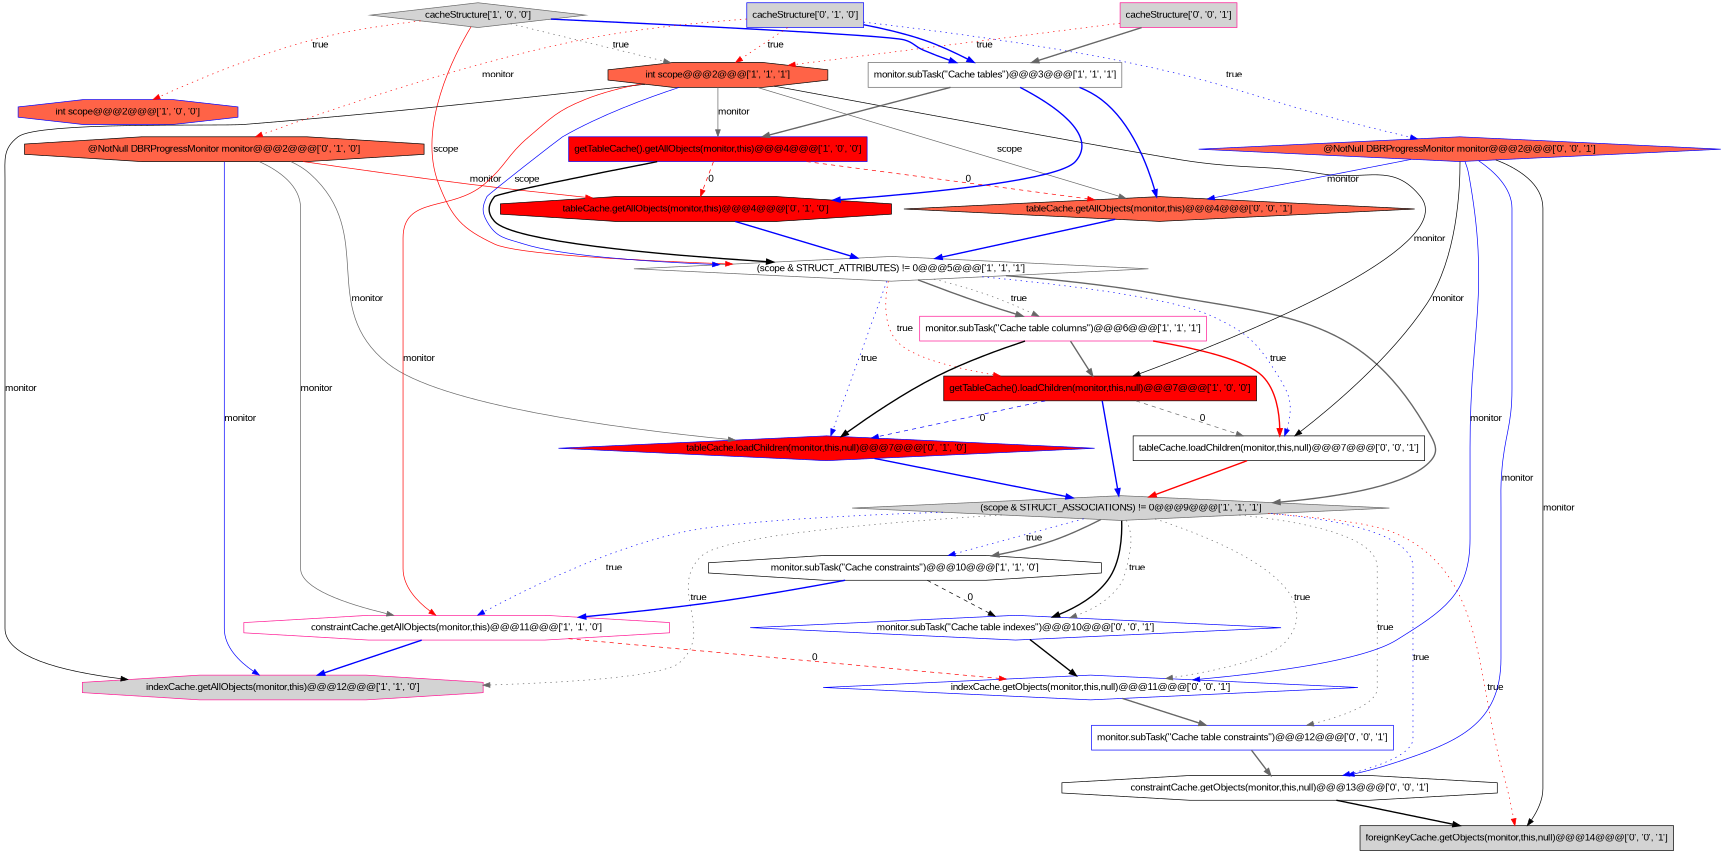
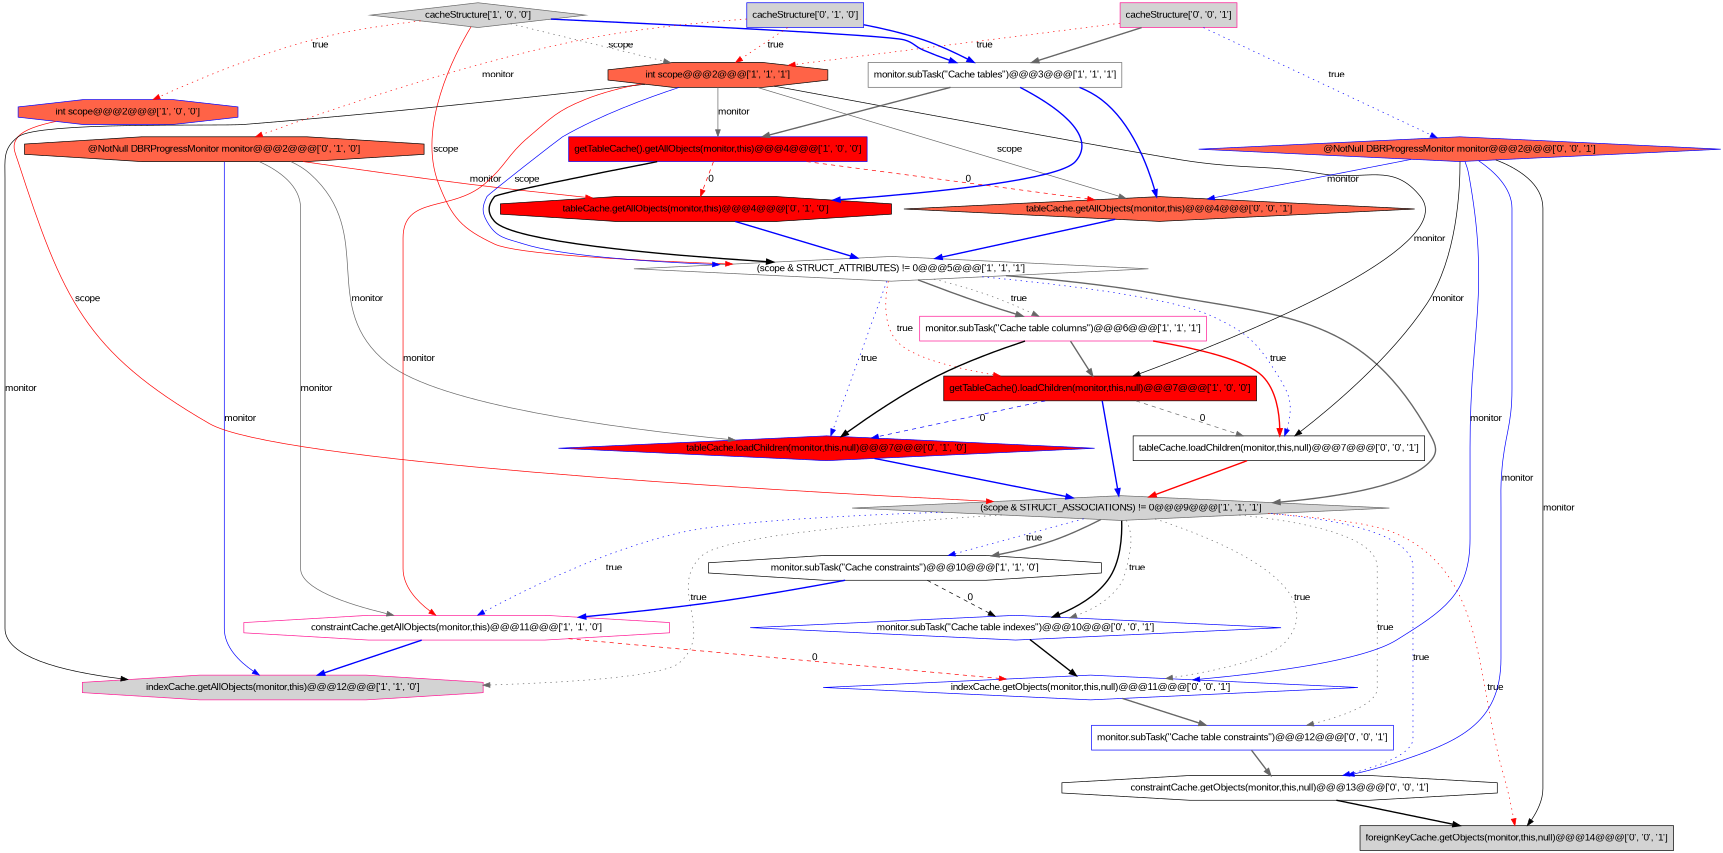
(621, 45) -> (621, 45)
(1140, 65) -> (1317, 81)
none -> (395, 459)
